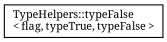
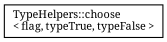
(84, 21) -> (84, 21)
